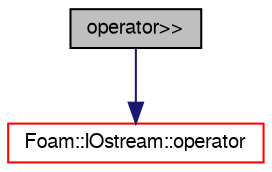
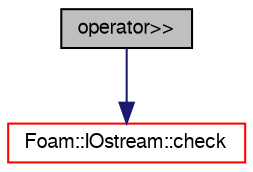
(136, 143) -> (127, 143)
